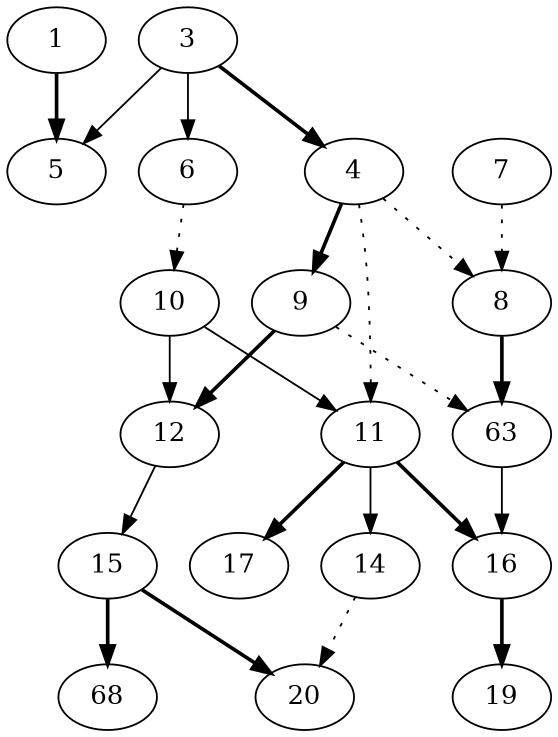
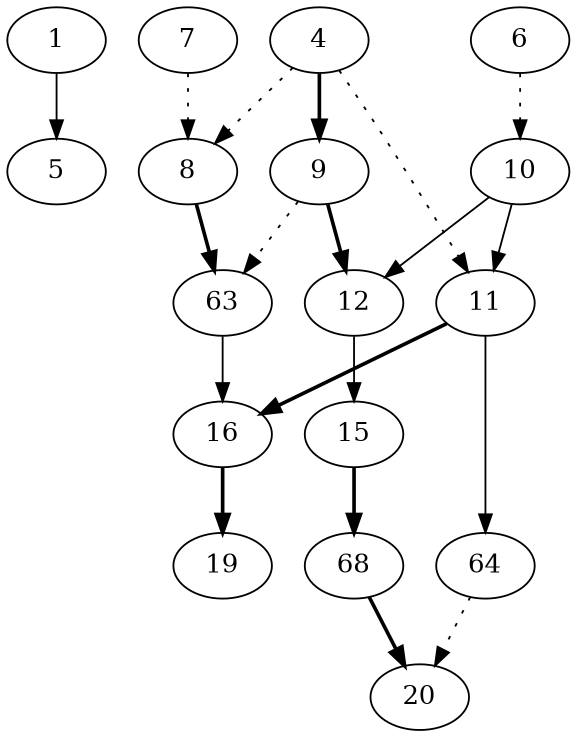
(188, 40) -> none
(57, 97) -> (57, 97)
(239, 566) -> none
(370, 566) -> (485, 566)
(199, 627) -> (383, 623)
